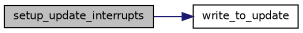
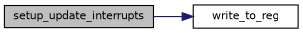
(246, 17) -> (246, 17)
